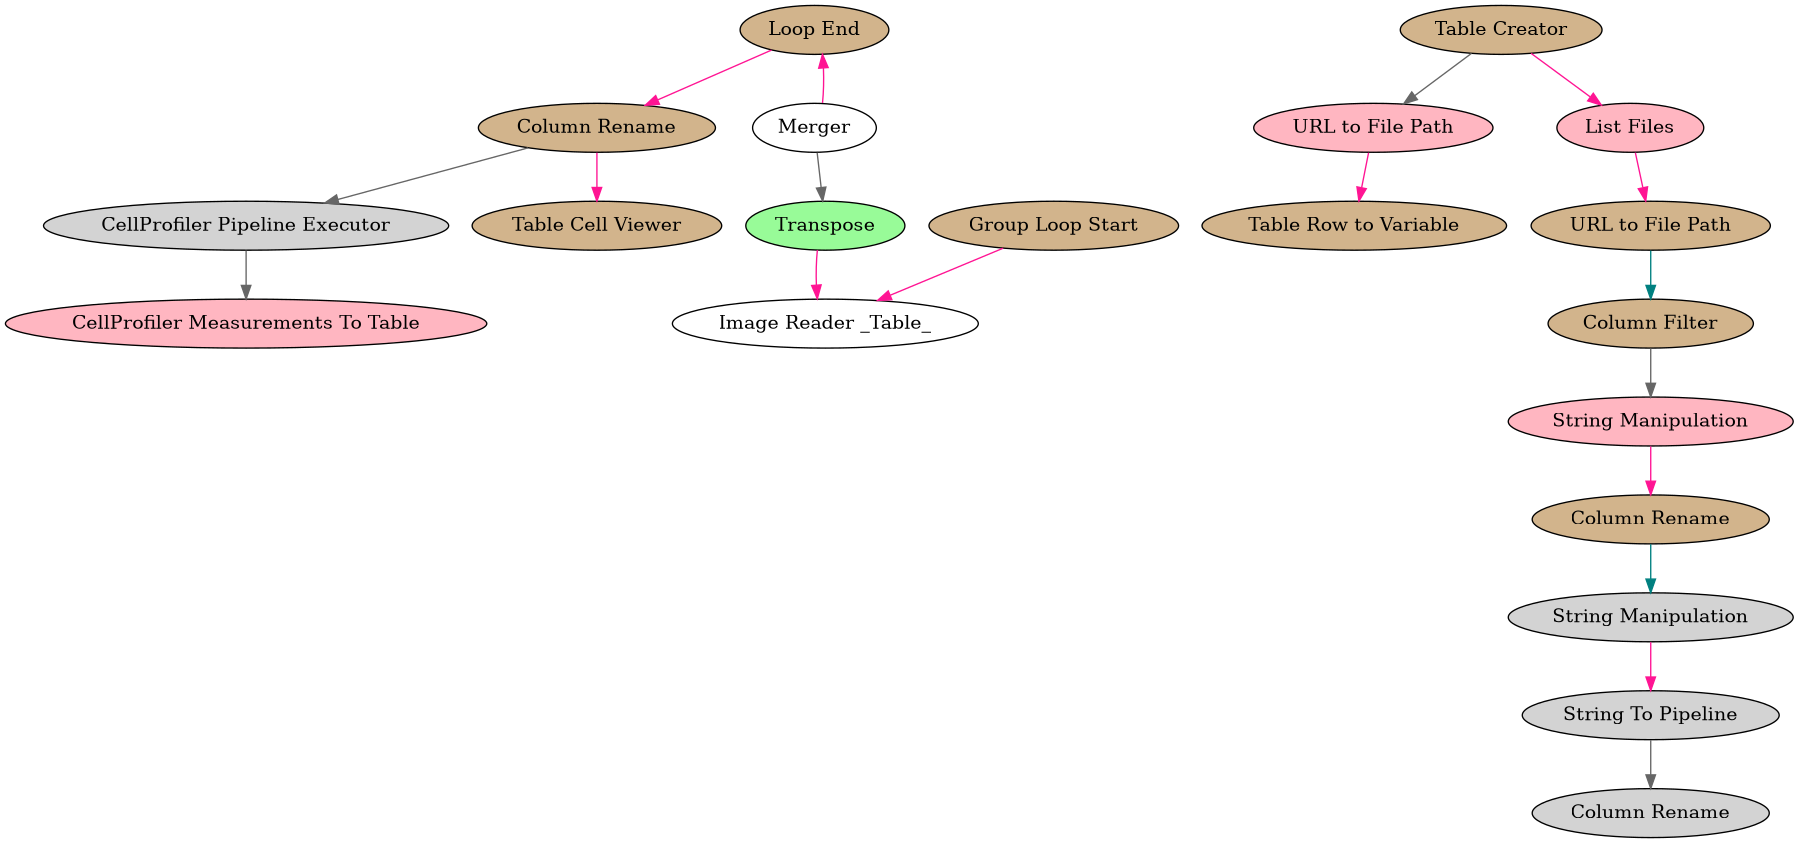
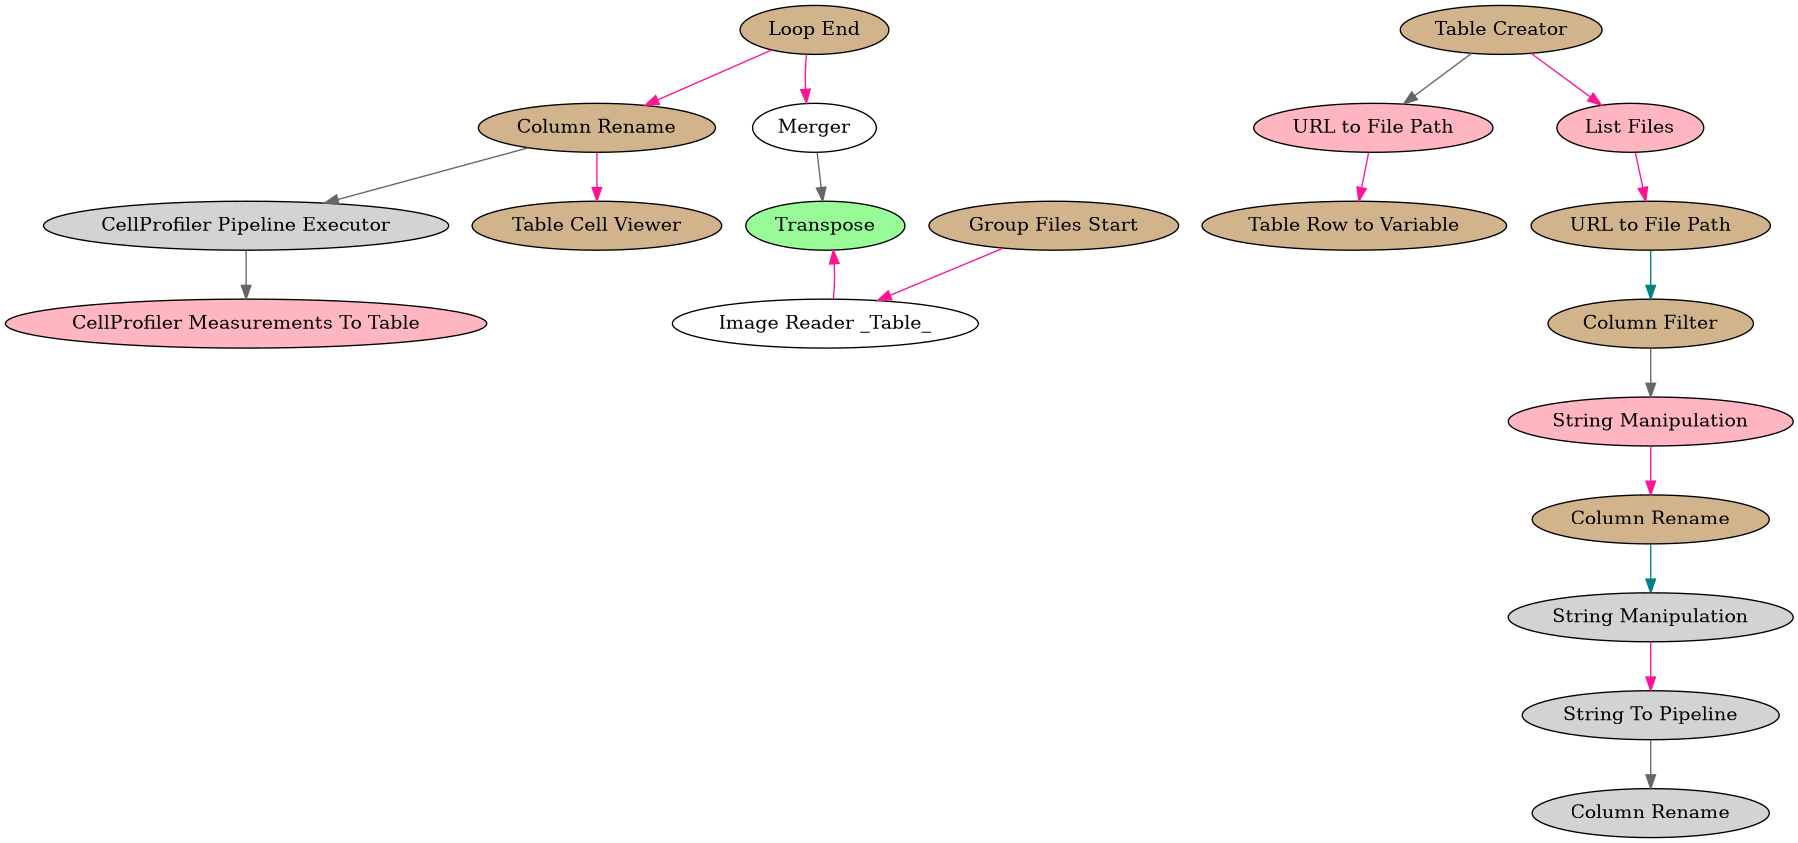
(824, 85) -> (805, 72)
(1054, 226) -> (1054, 226)
(816, 268) -> (834, 281)
